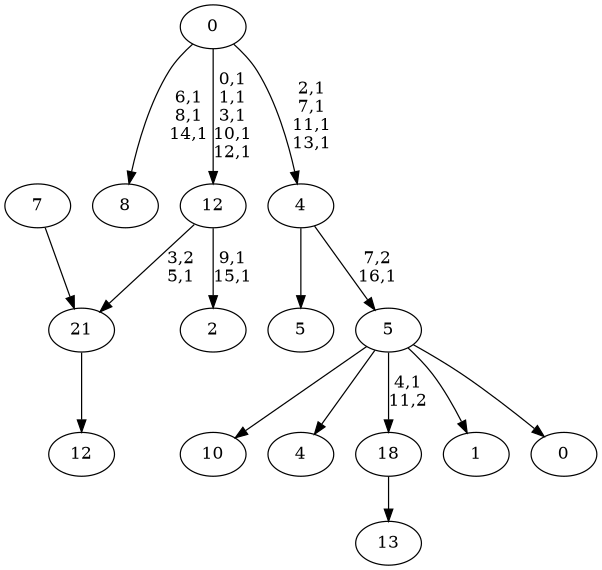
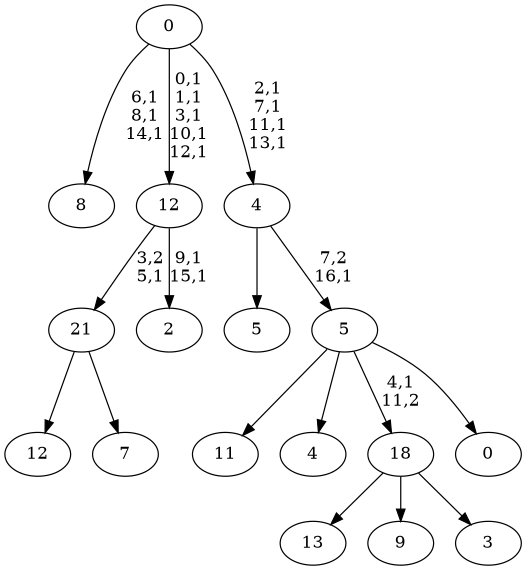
(58, 262) -> (101, 387)
(213, 454) -> (225, 454)
(476, 454) -> none
none -> (401, 543)
none -> (488, 543)
